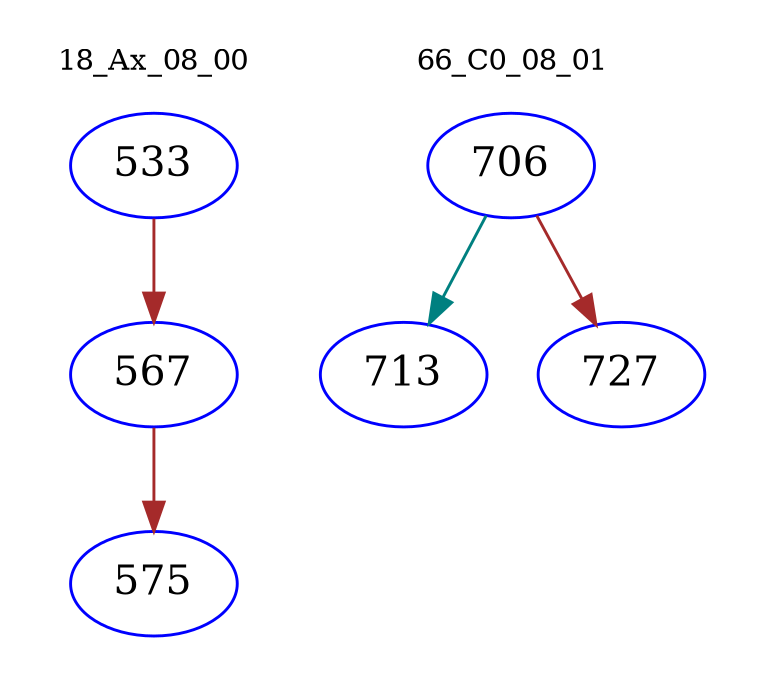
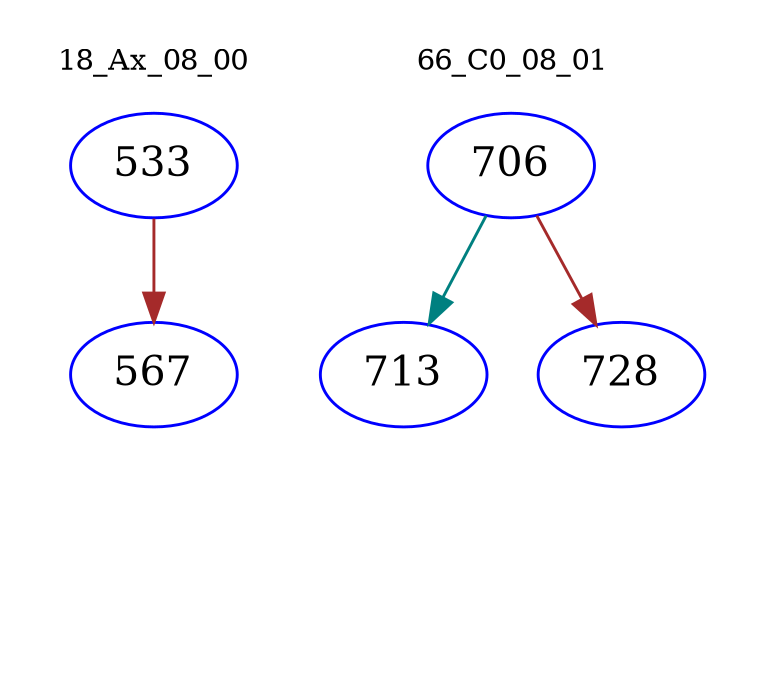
(621, 375) -> (621, 375)
(154, 584) -> none
